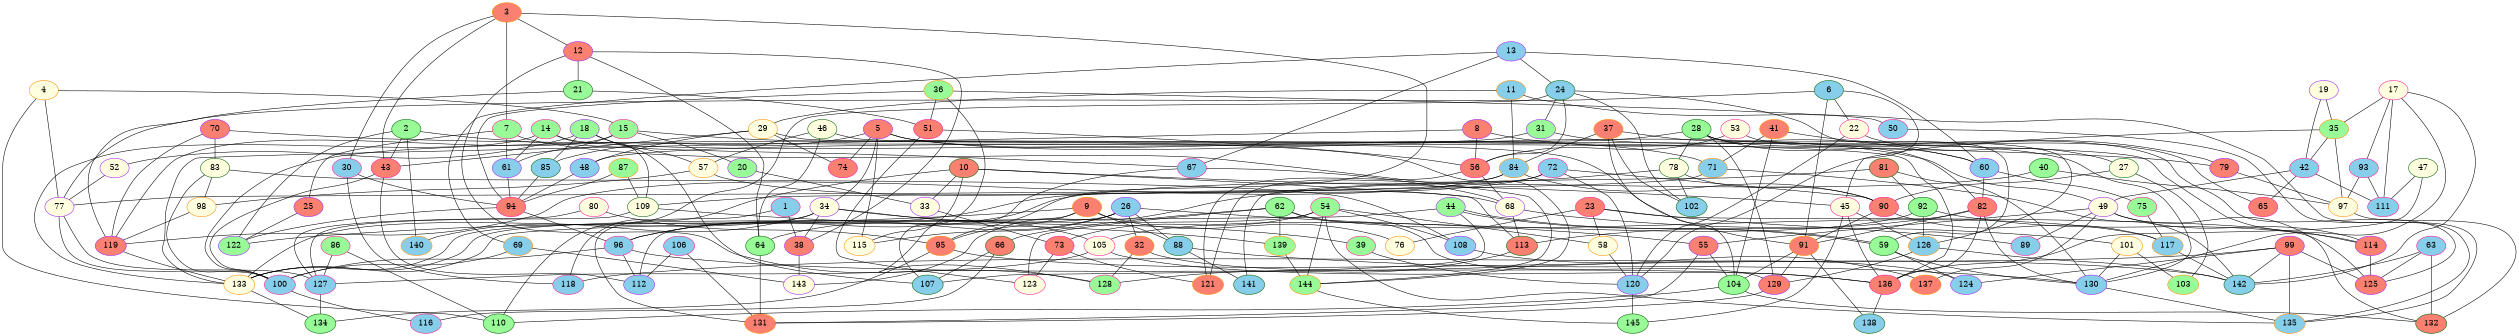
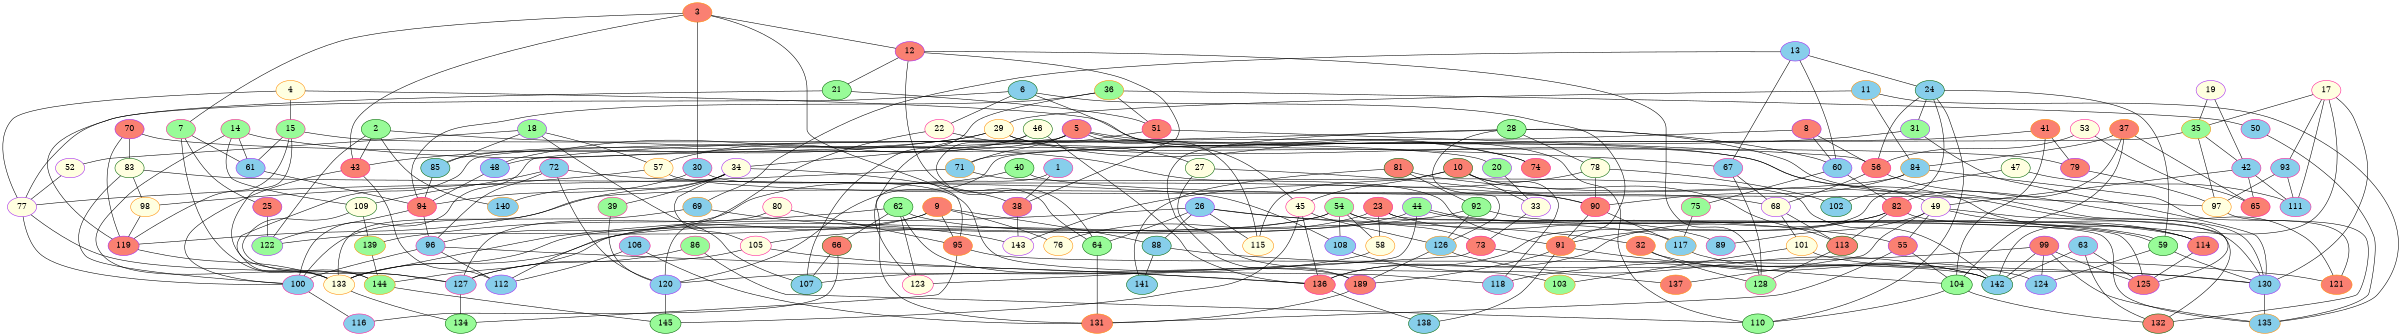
(623, 168) -> none
(1628, 168) -> (2190, 168)
(1774, 285) -> (1360, 285)
